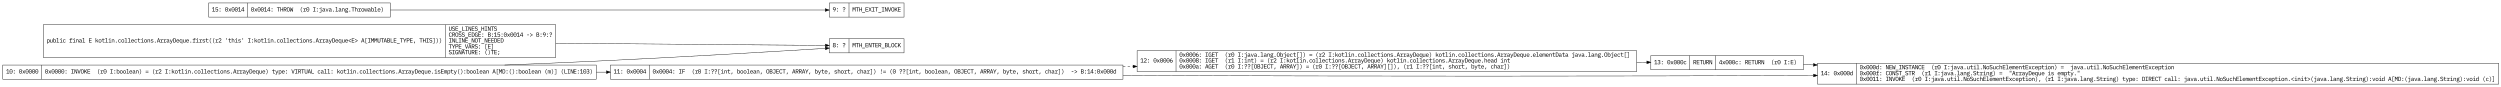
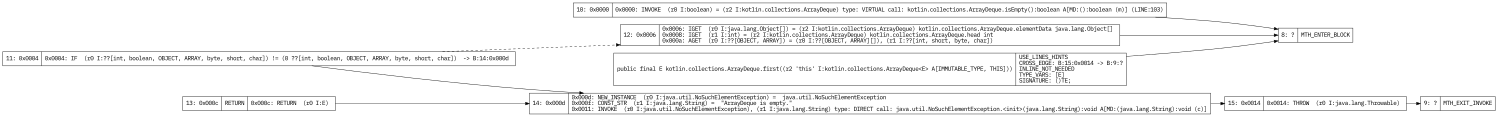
(1642, 62) -> (1197, 35)
(1760, 62) -> (291, 103)
(601, 72) -> none
none -> (1216, 104)
